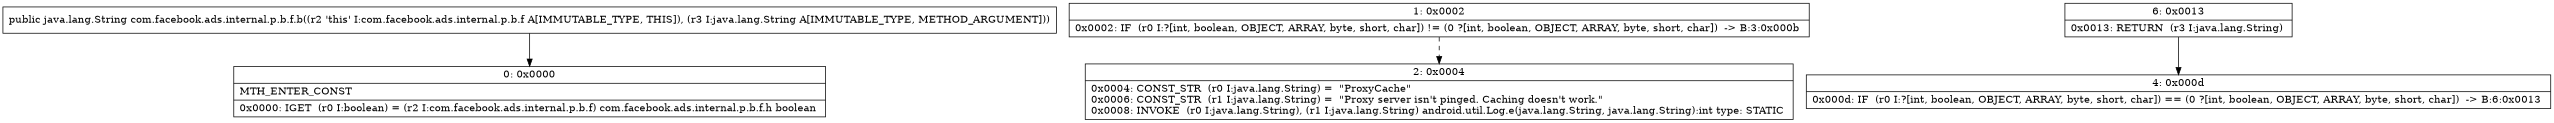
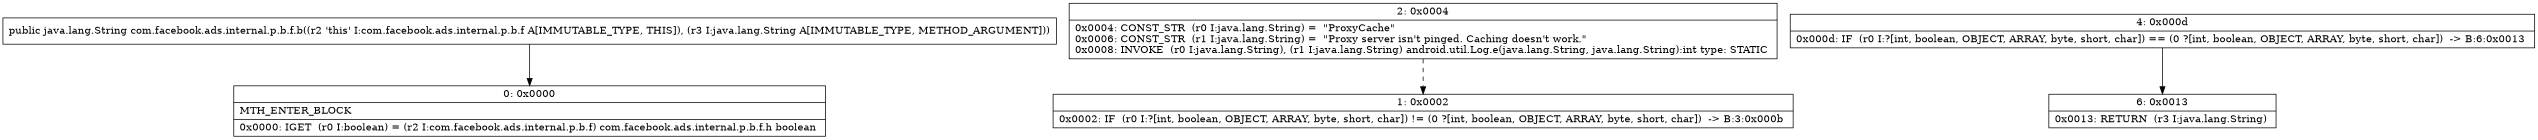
(1439, 47) -> (1423, 73)
(2179, 52) -> (2162, 67)
(296, 91) -> (296, 111)
